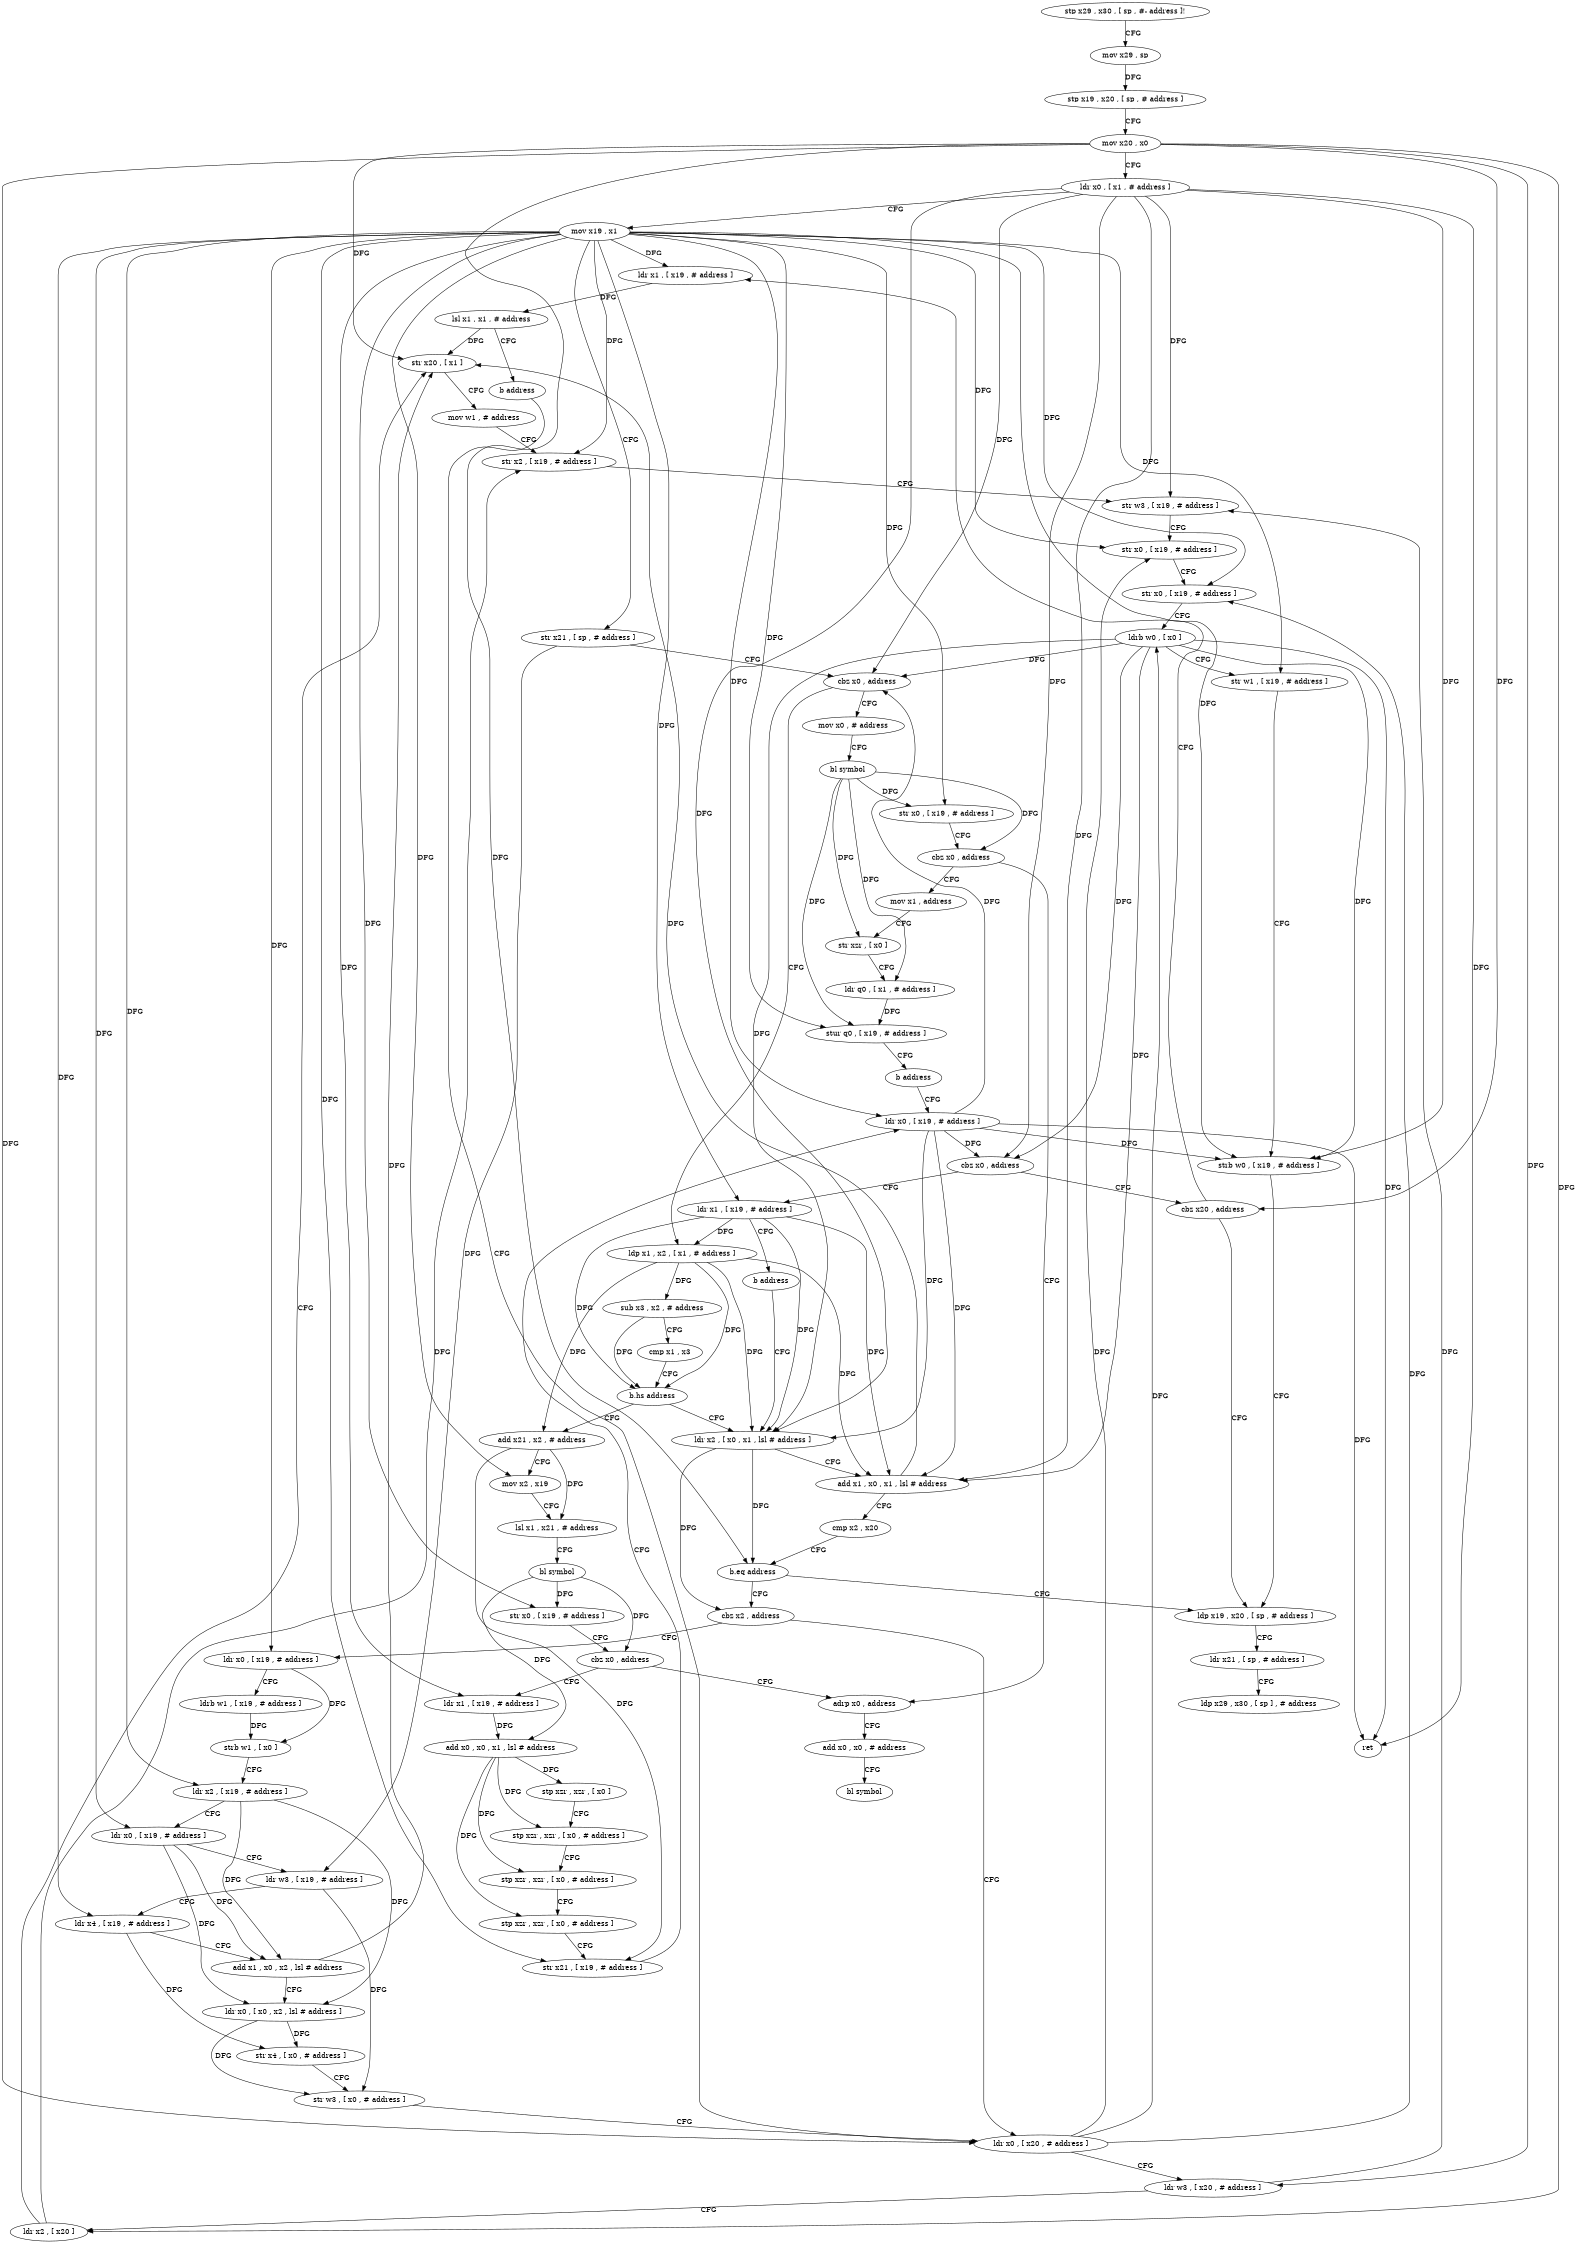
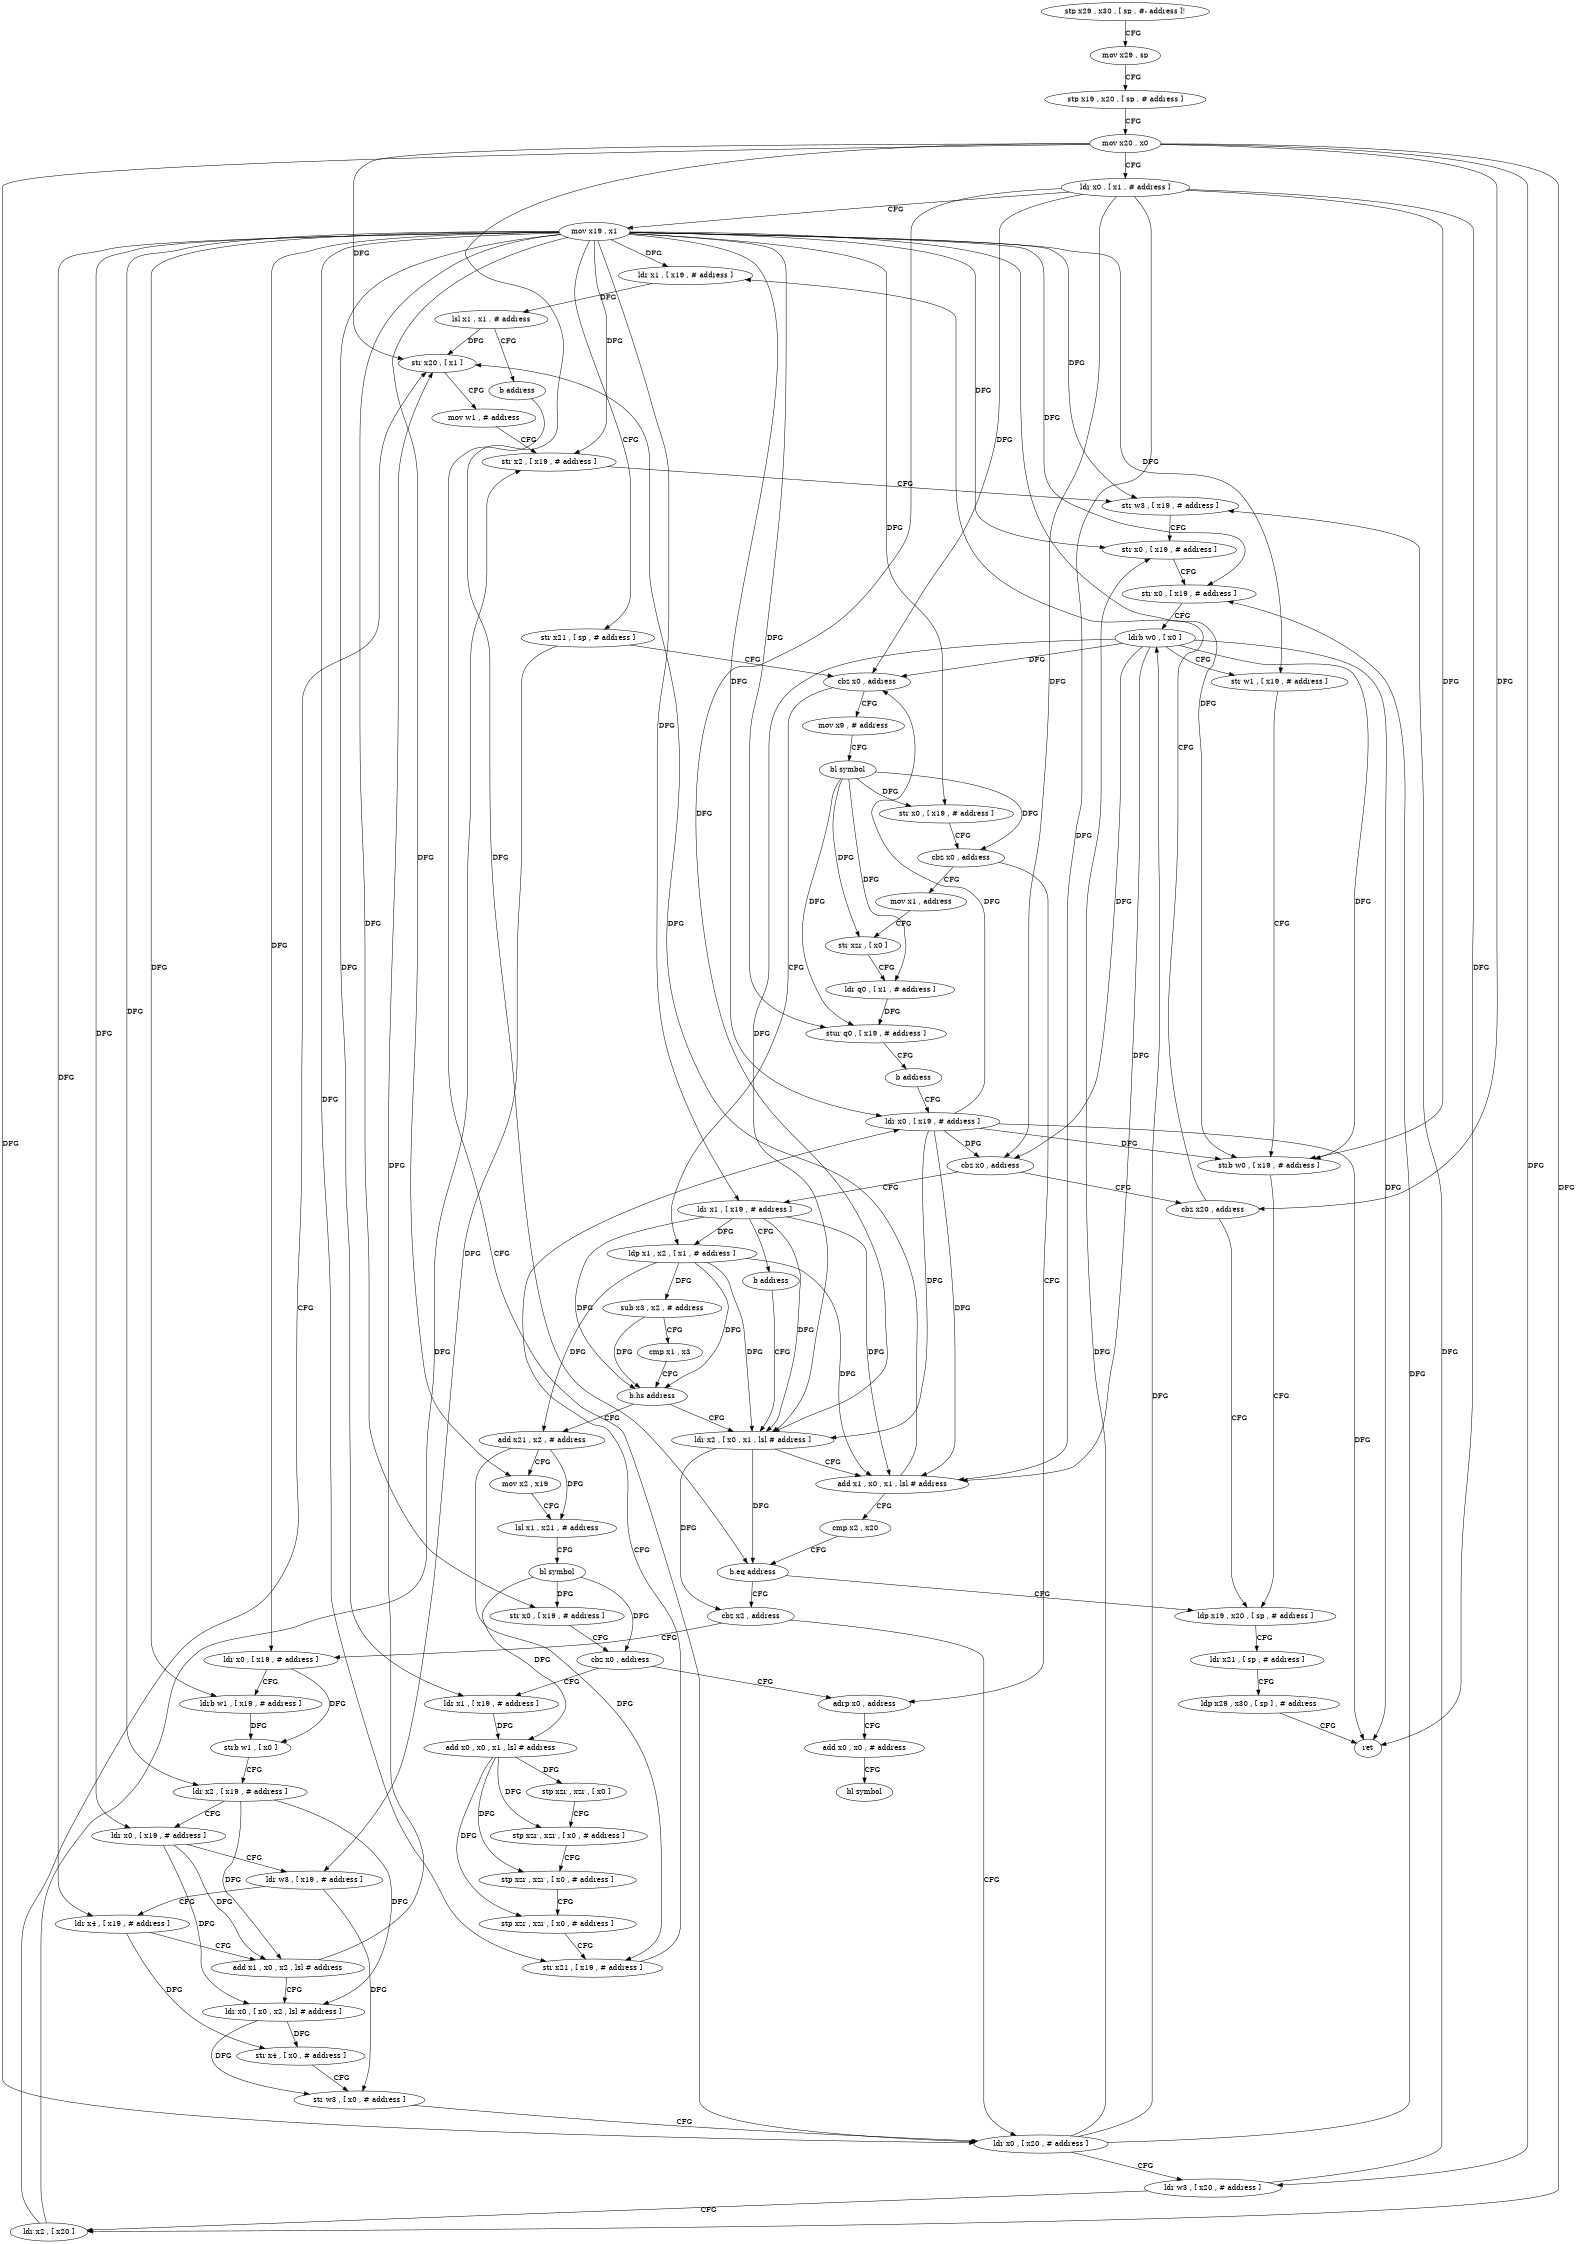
(1133, 78) -> (1133, 78)
(1170, 339) -> (1064, 259)
(853, 726) -> (853, 726)
none -> (151, 793)
none -> (1316, 1727)
